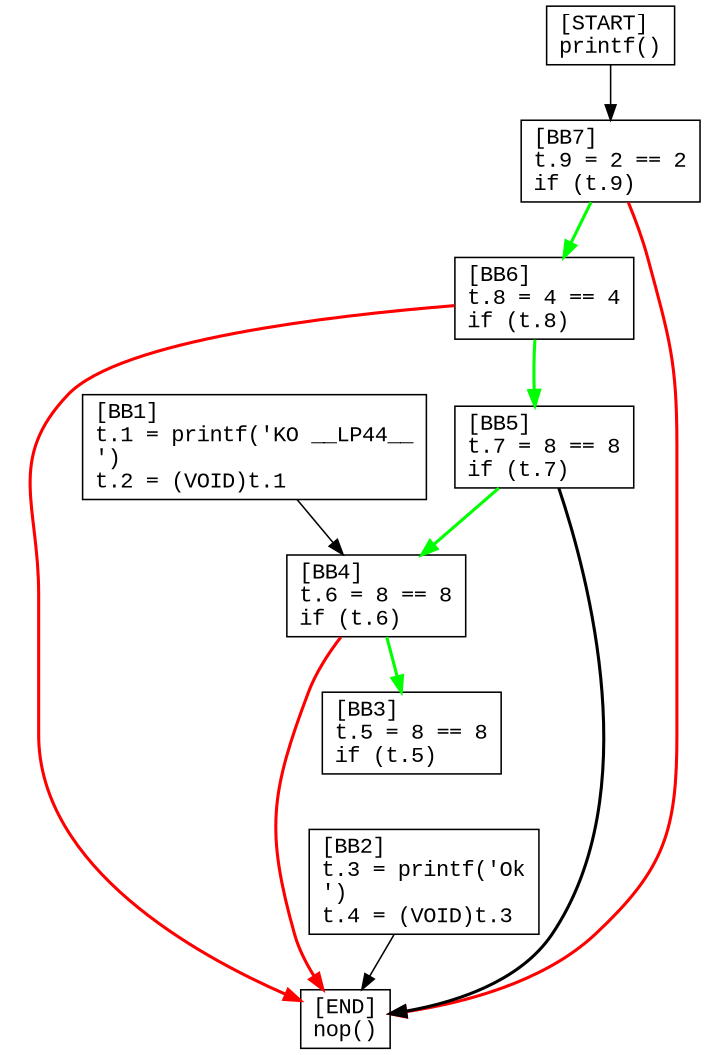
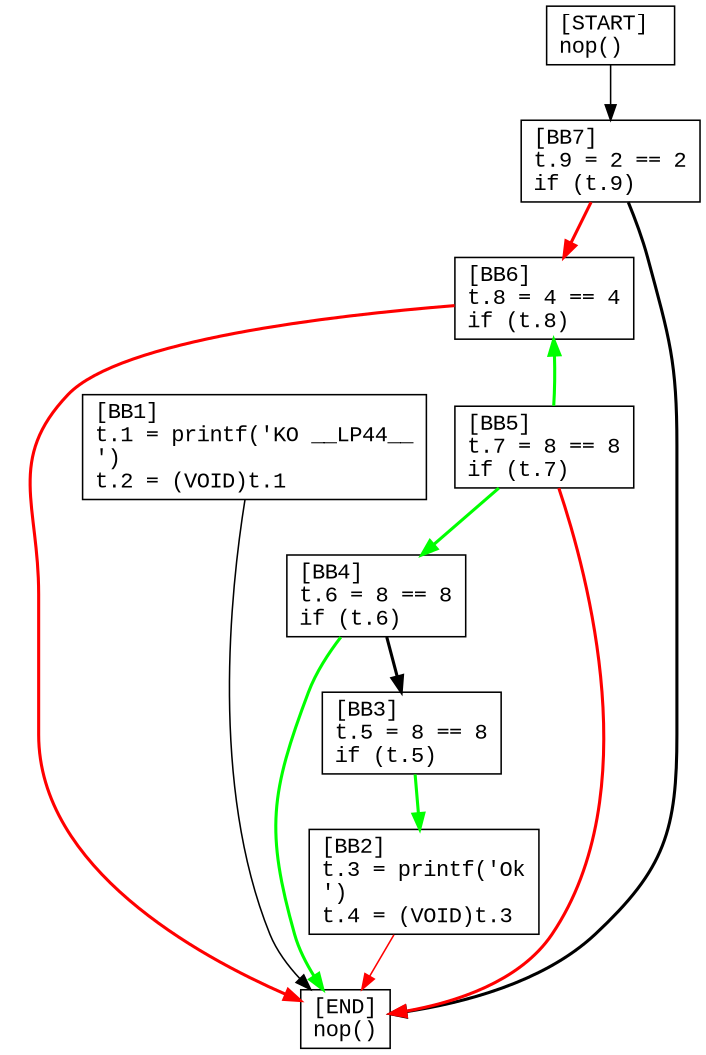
(611, 35) -> (611, 35)
(581, 223) -> (581, 223)
(534, 365) -> (555, 381)
(315, 521) -> (231, 746)
(392, 657) -> (392, 657)
(677, 681) -> (677, 681)
none -> (417, 794)
(599, 798) -> (599, 798)
(277, 803) -> (277, 803)
(382, 956) -> (382, 956)
